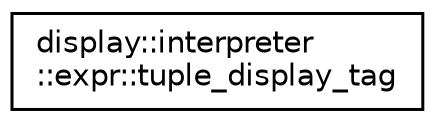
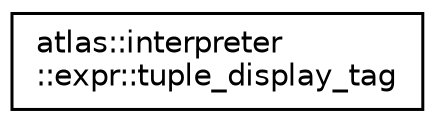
(217, 61) -> (217, 61)
